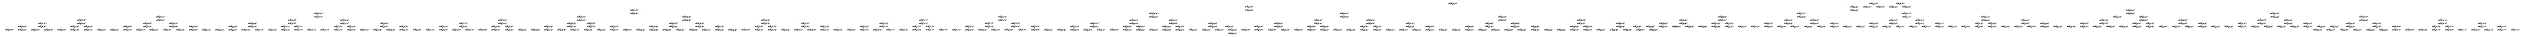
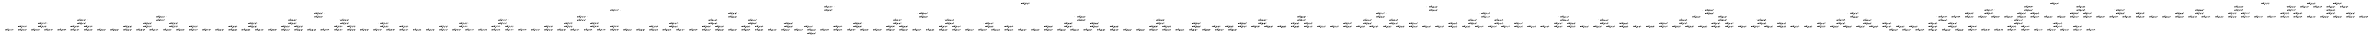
(318, 14) -> none
